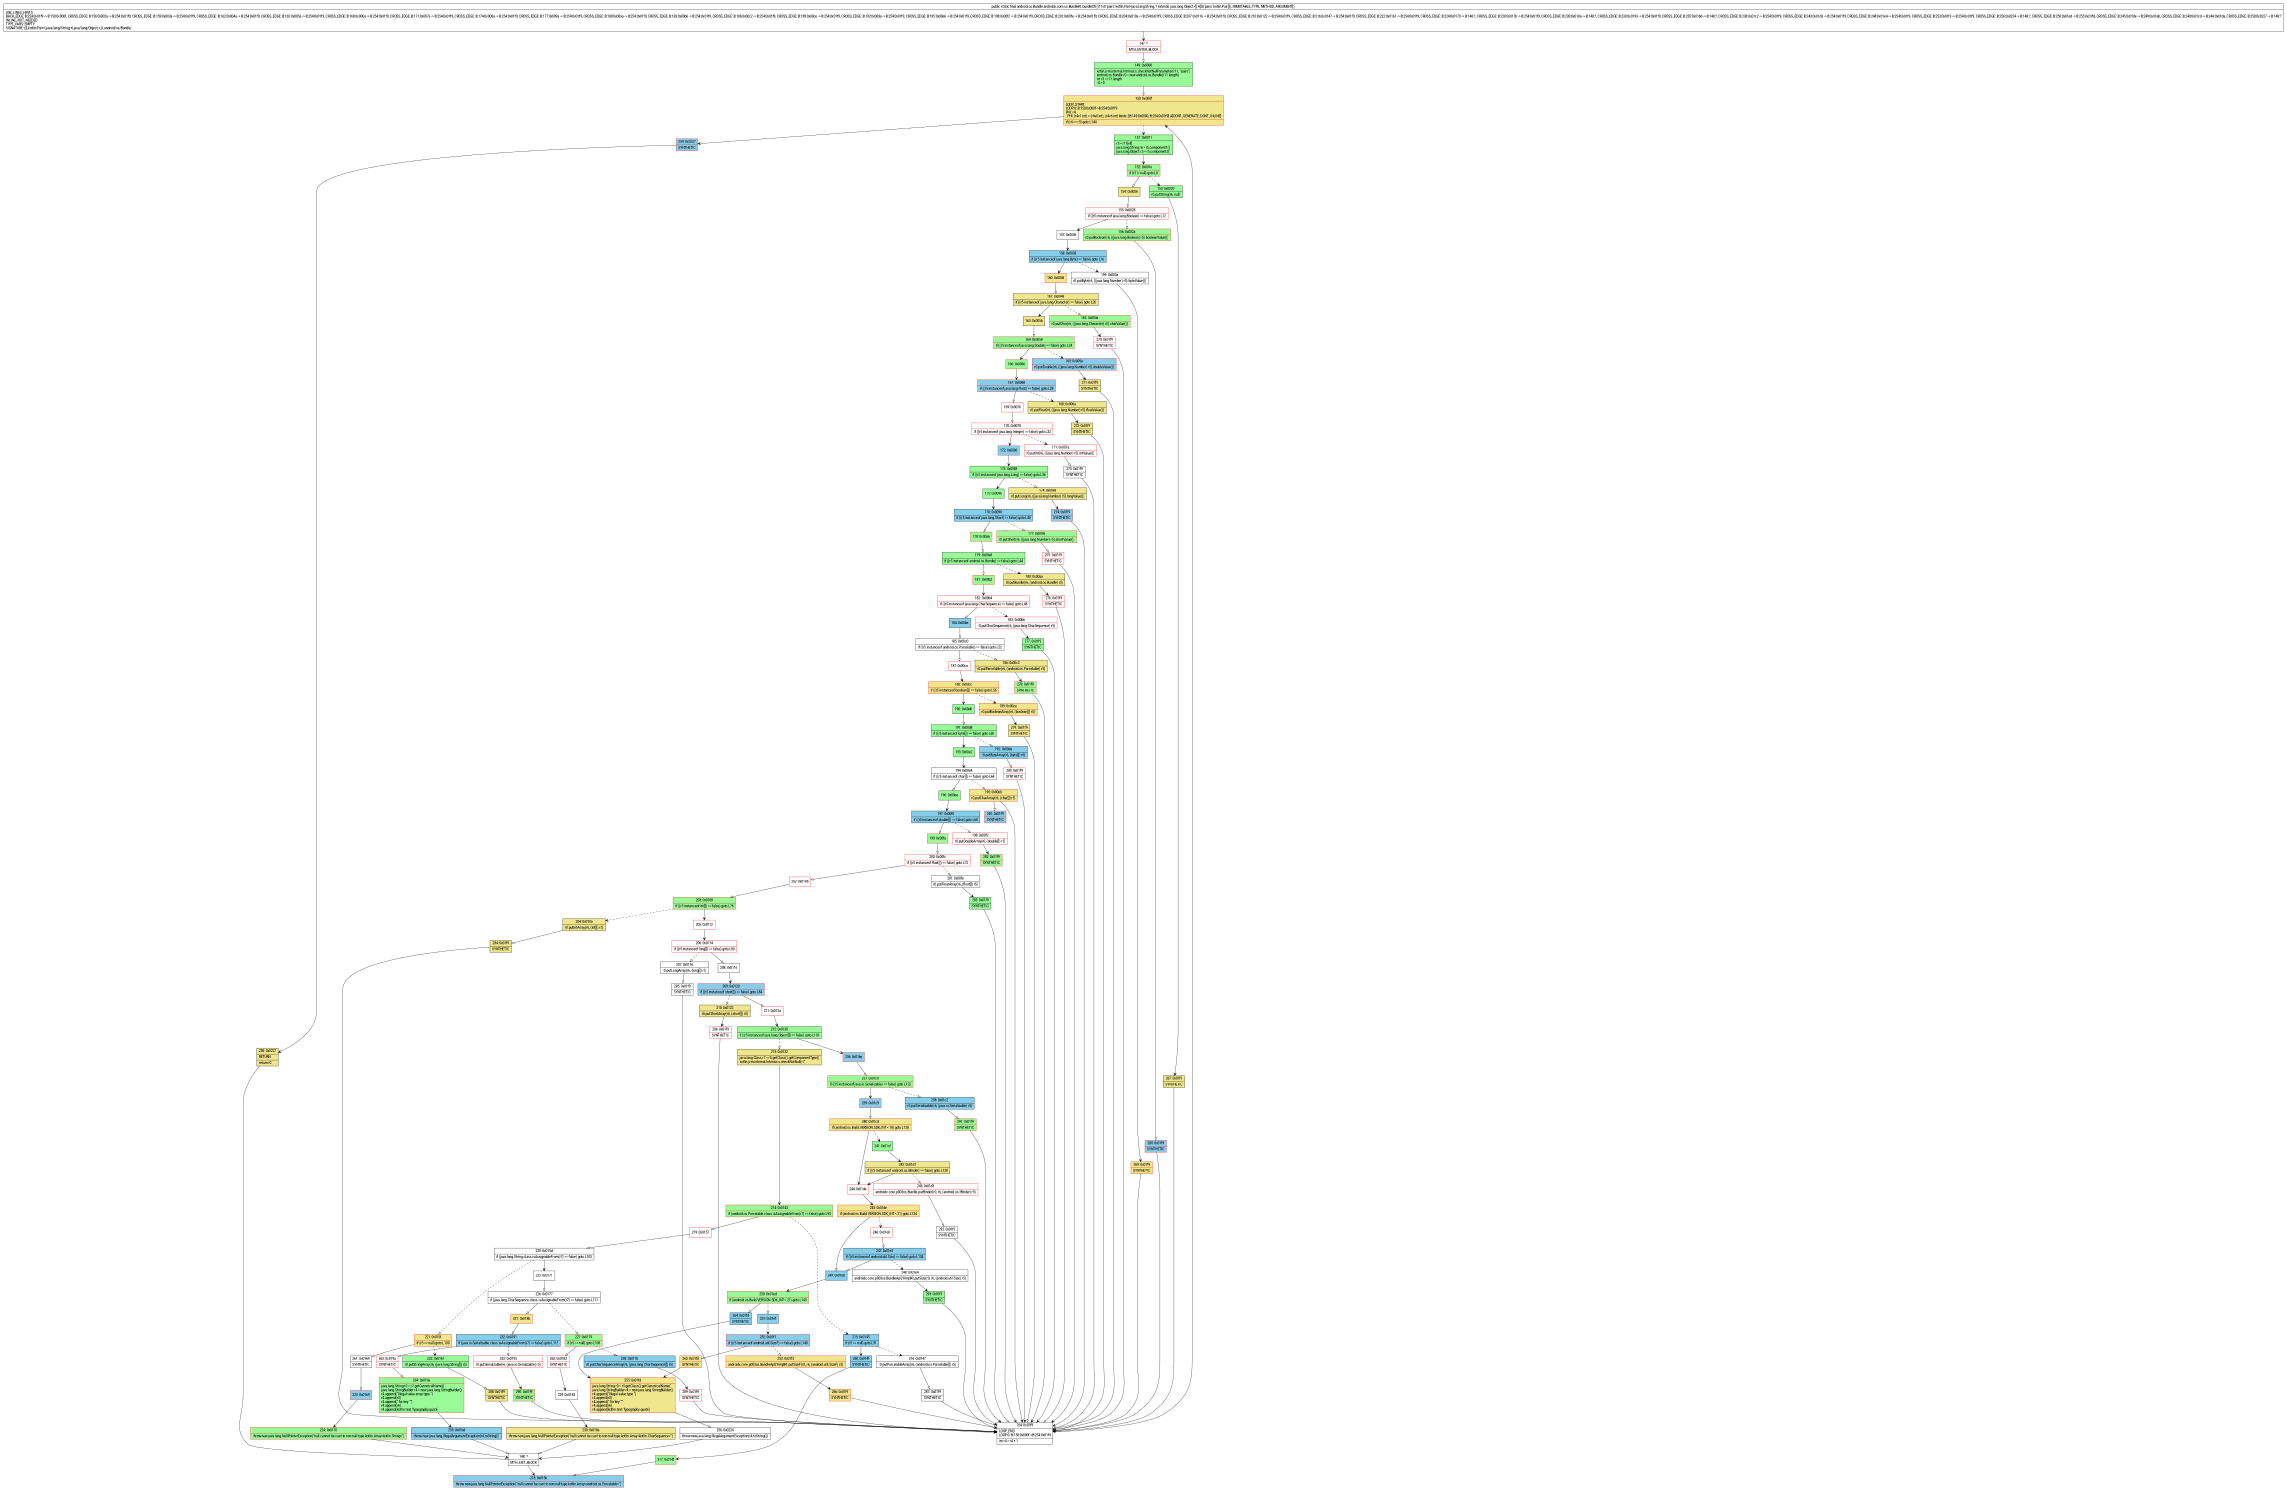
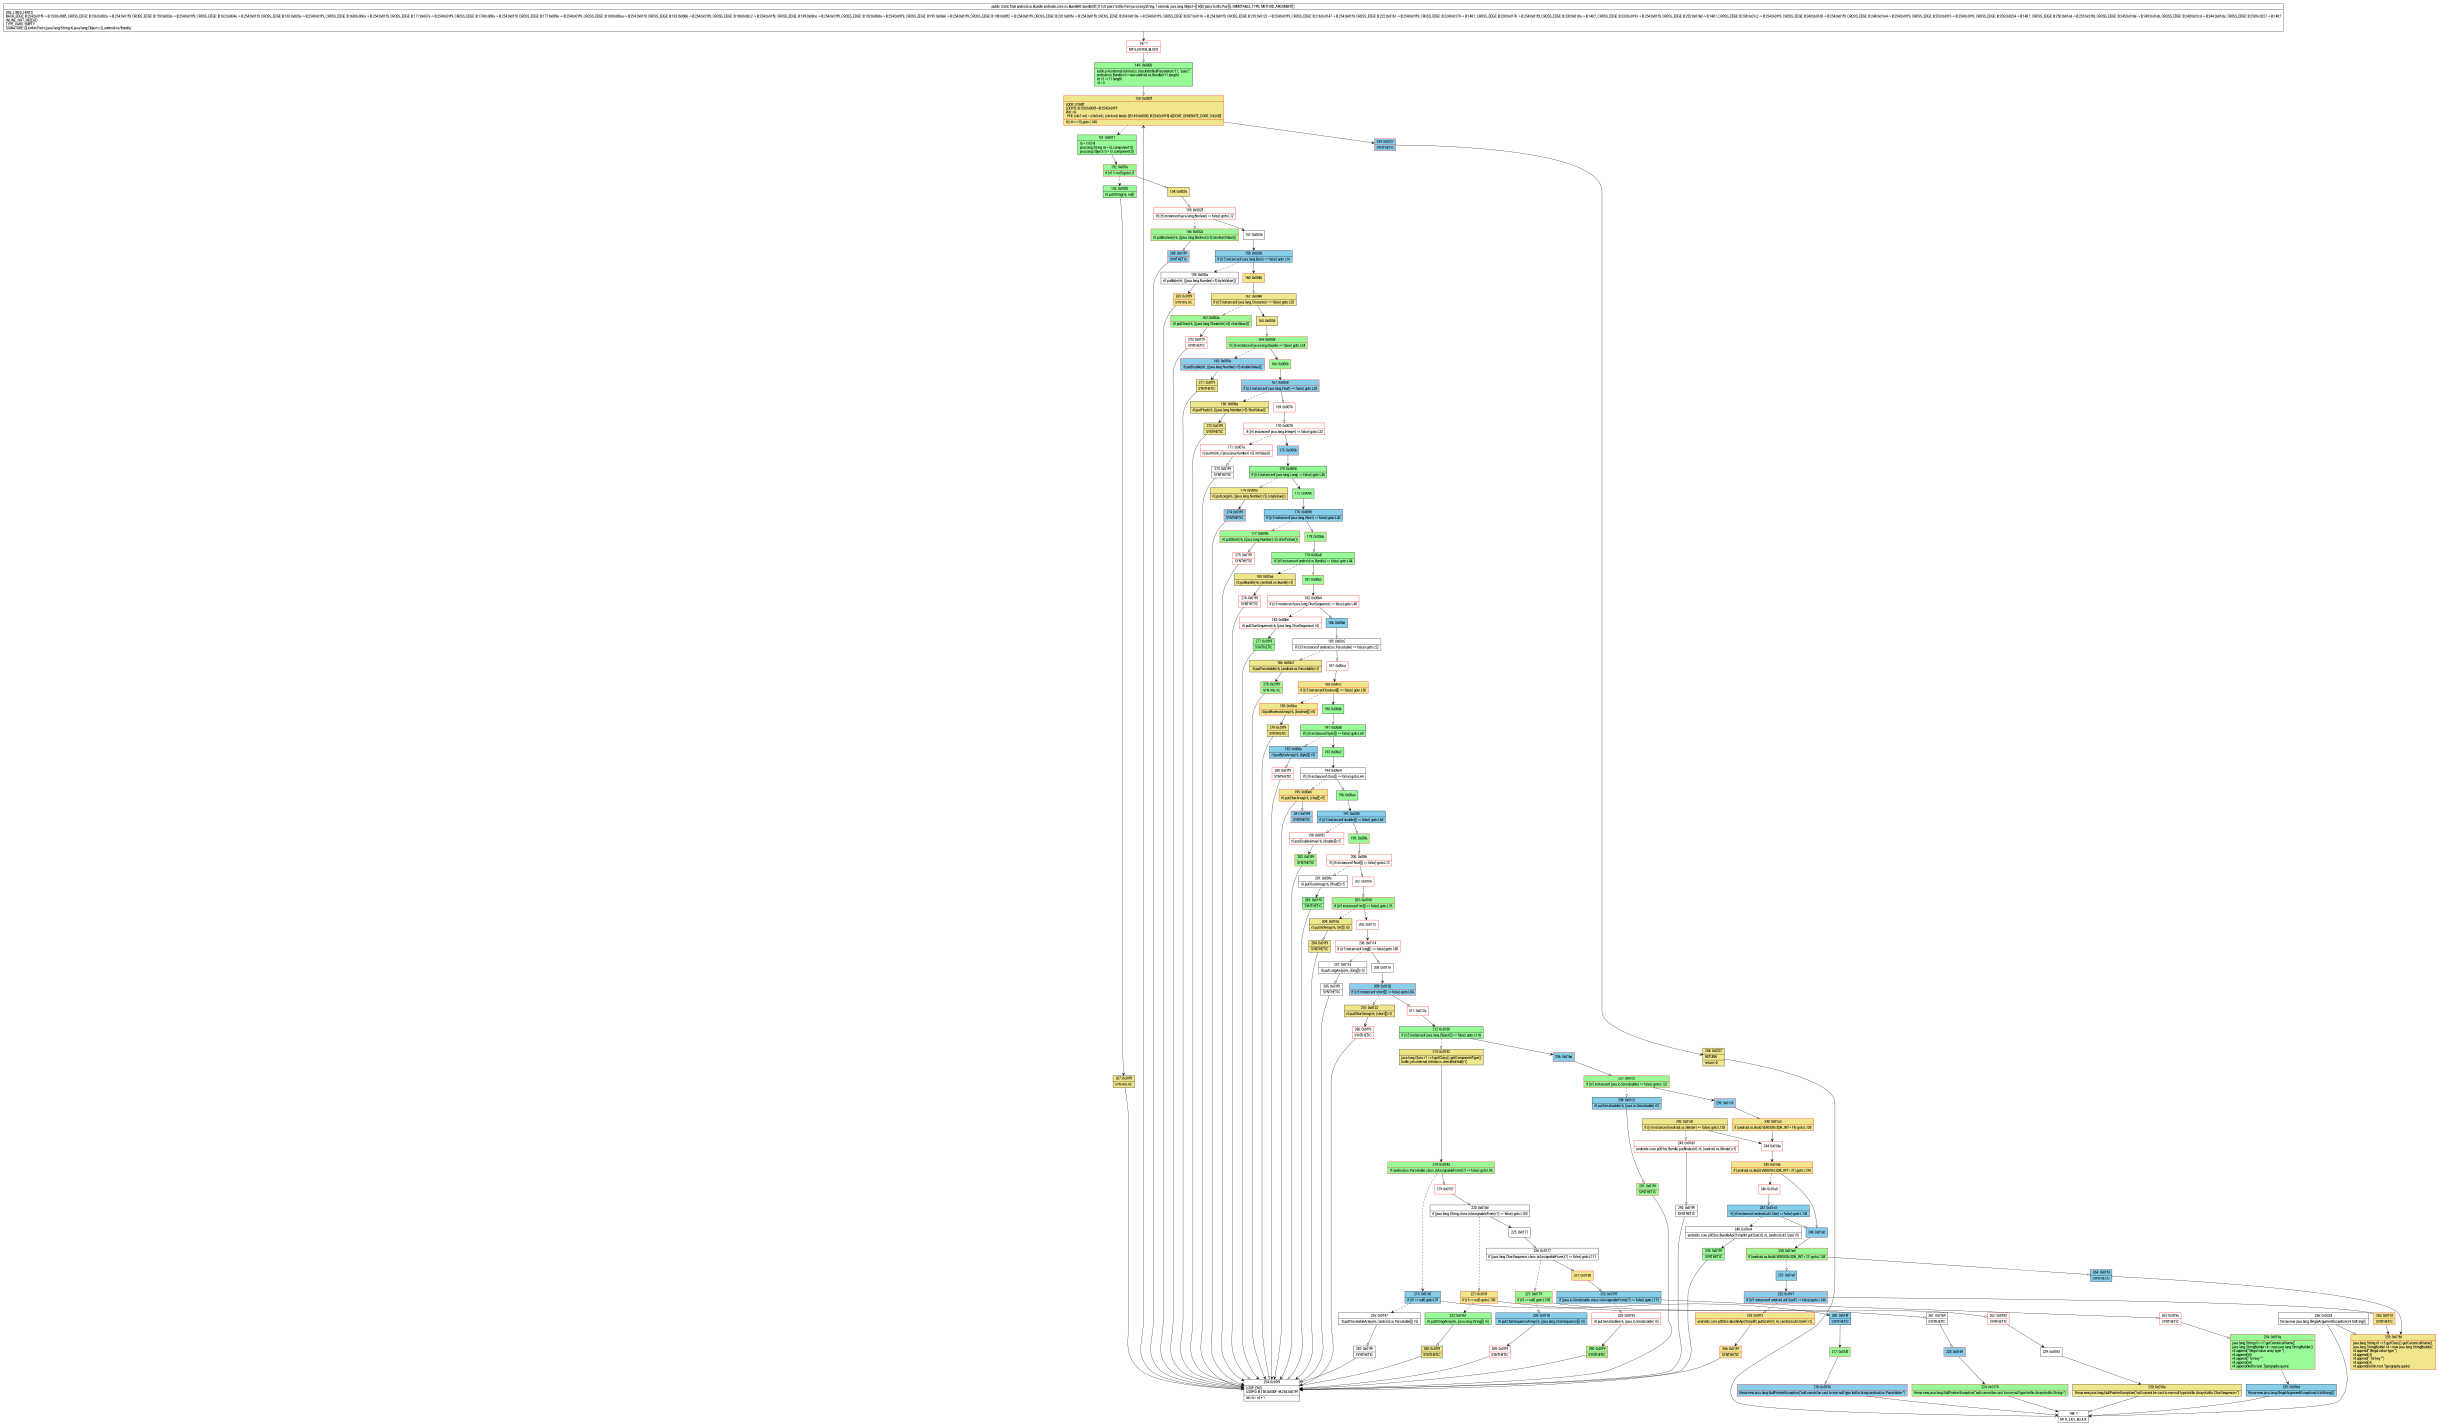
(883, 1146) -> none
(692, 1419) -> (2345, 1329)
(530, 1469) -> (1961, 1406)
